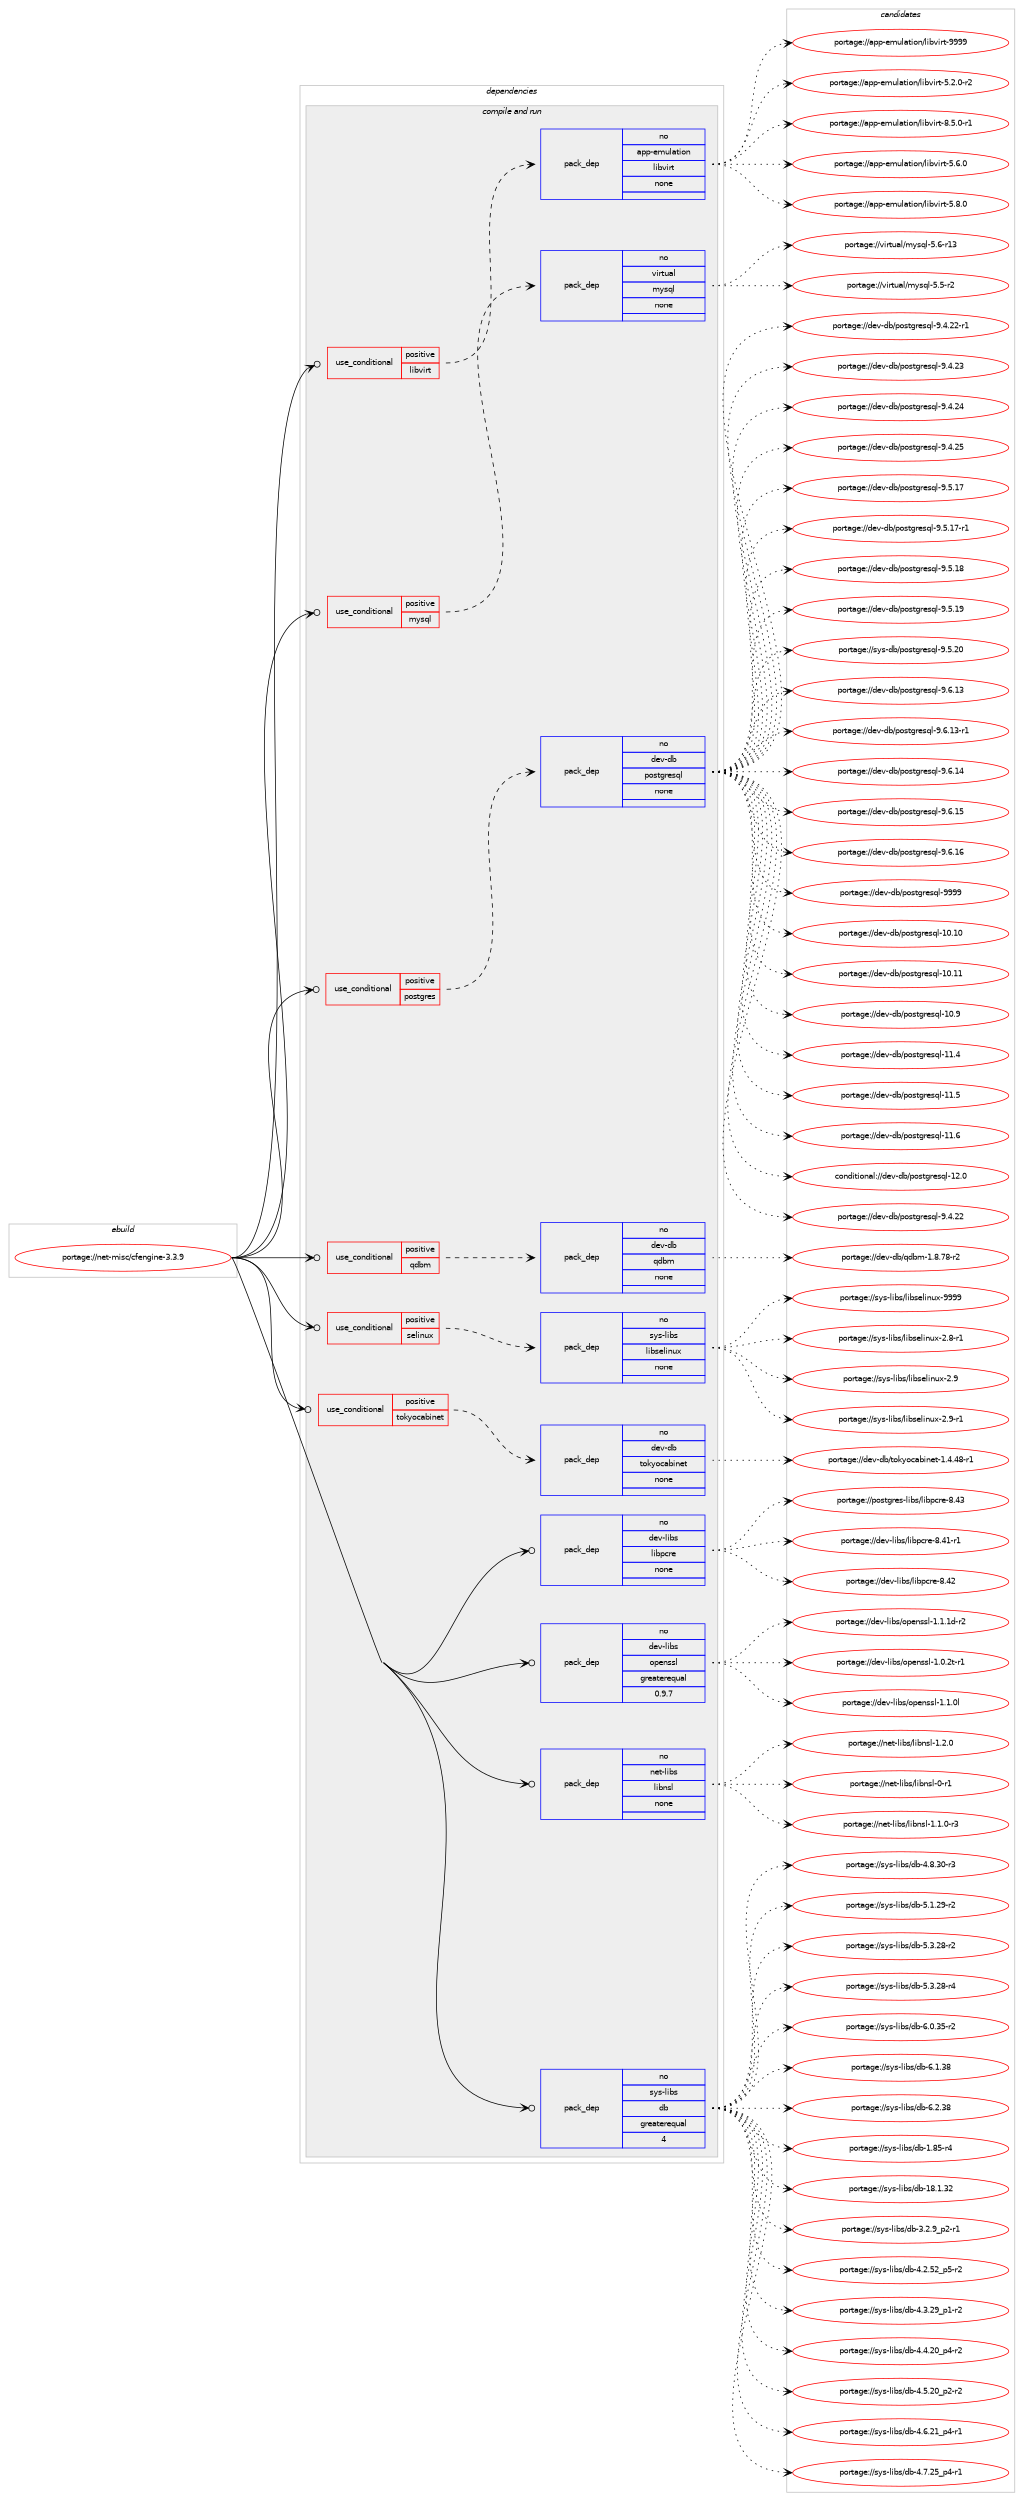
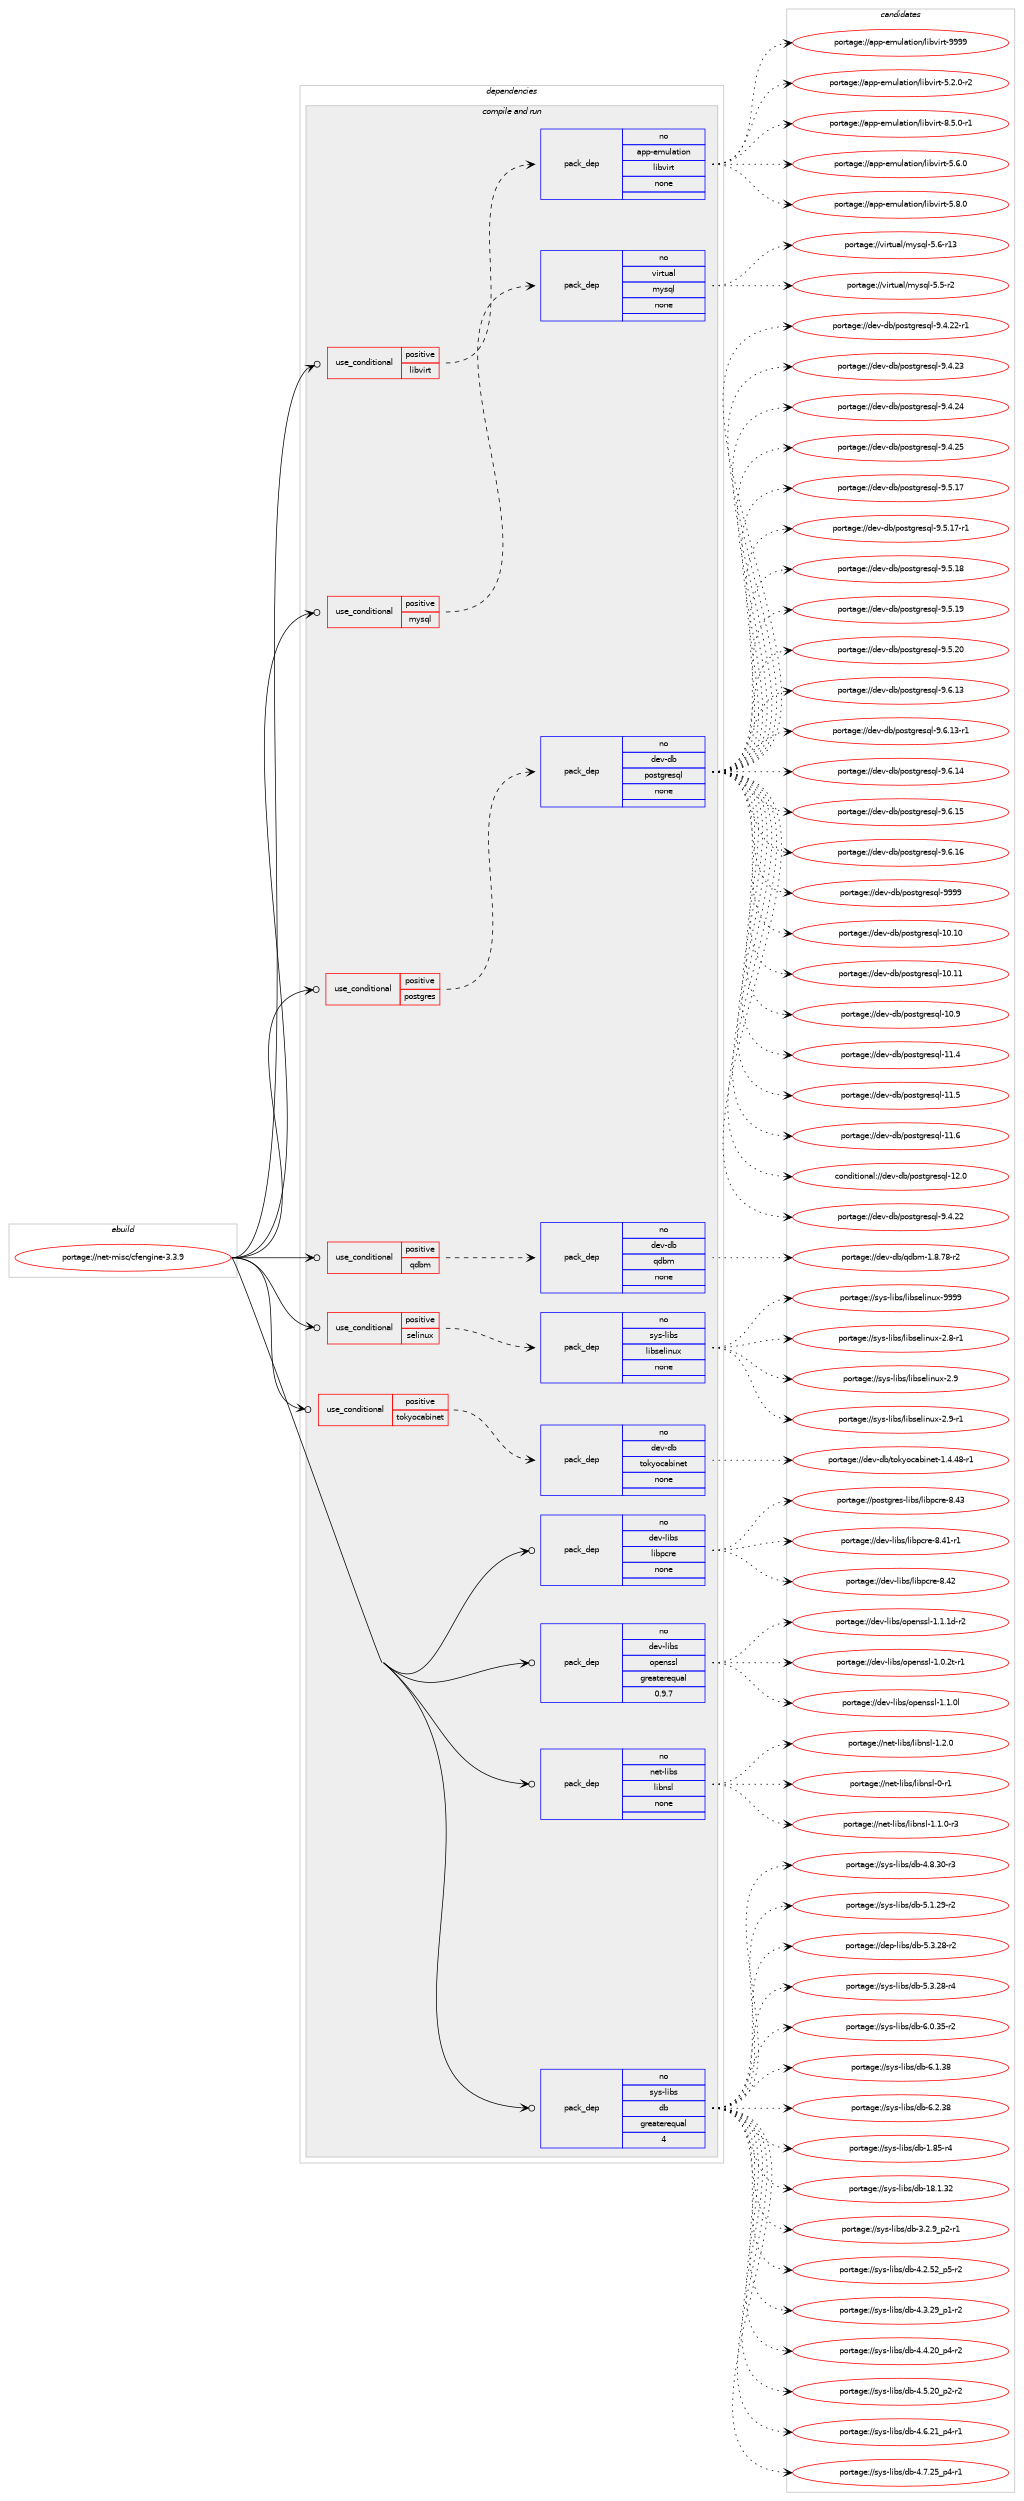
(901, 650) -> (901, 650)
(901, 1946) -> (901, 1946)
